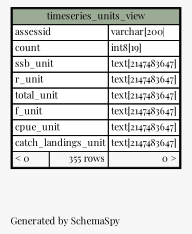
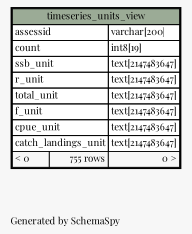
(87, 159) -> (88, 159)
